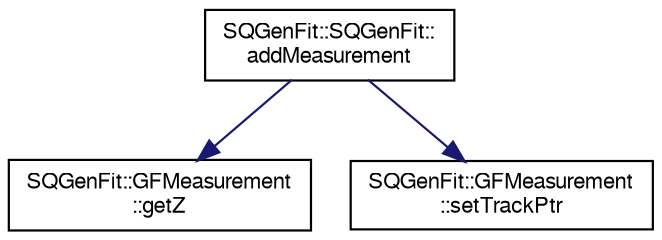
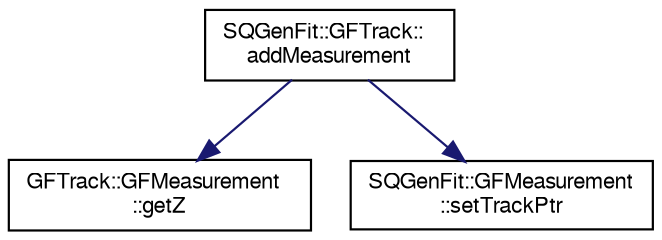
(330, 45) -> (330, 45)
(160, 195) -> (160, 195)
